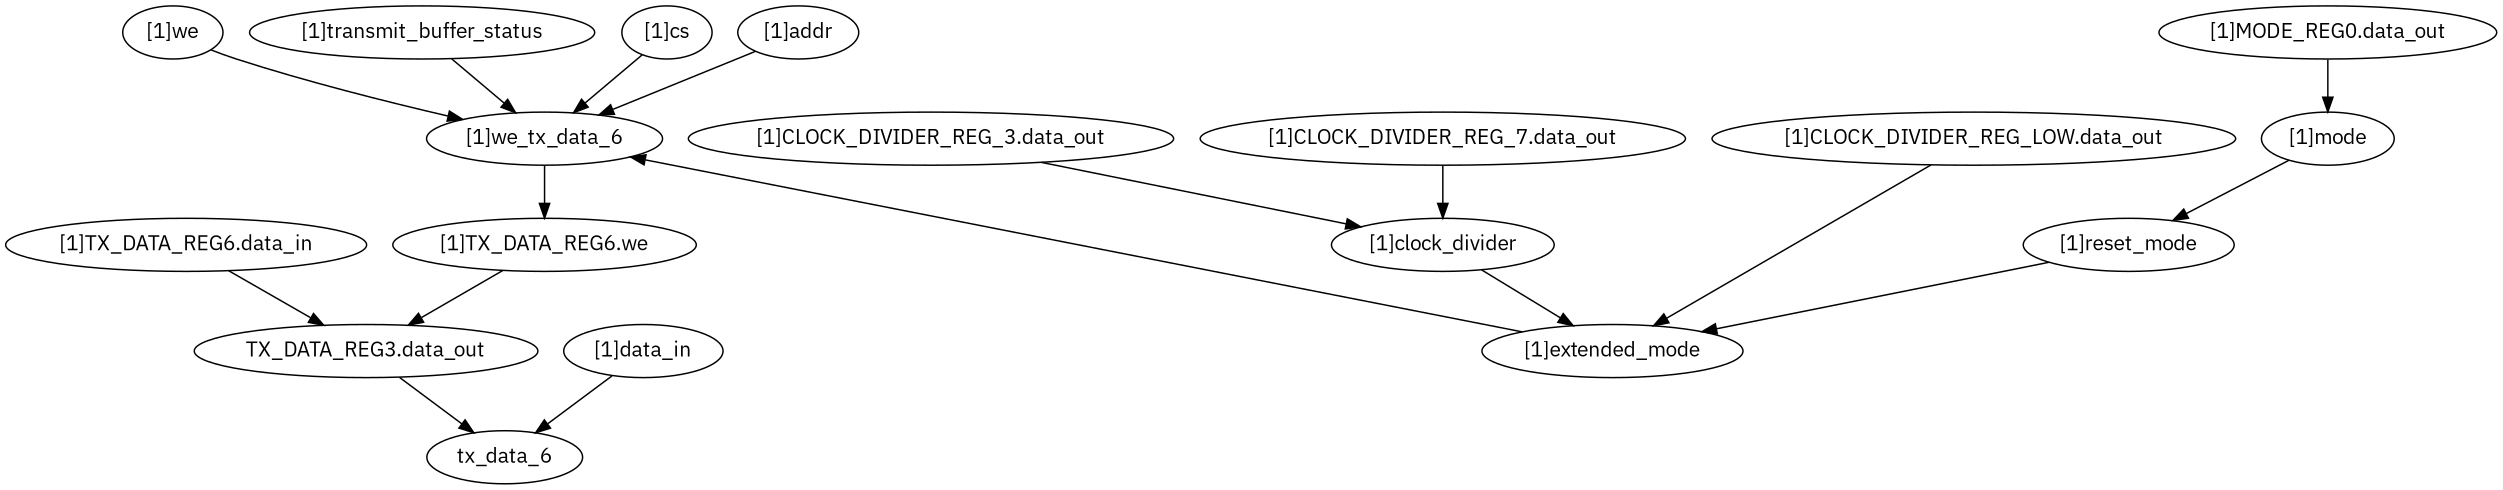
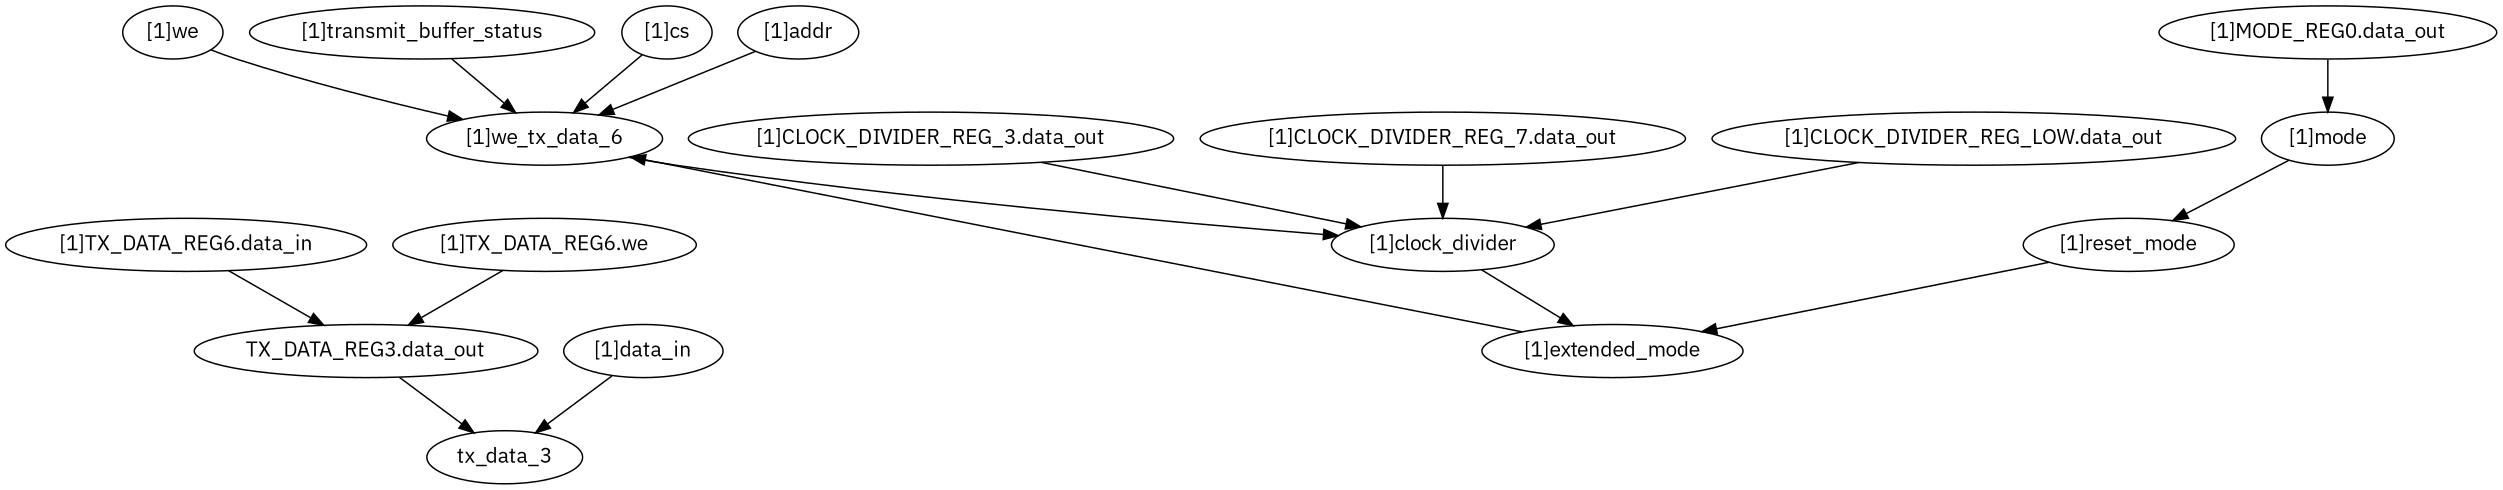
(545, 185) -> (976, 202)
(1799, 242) -> (1700, 193)
(505, 457) -> (505, 457)
